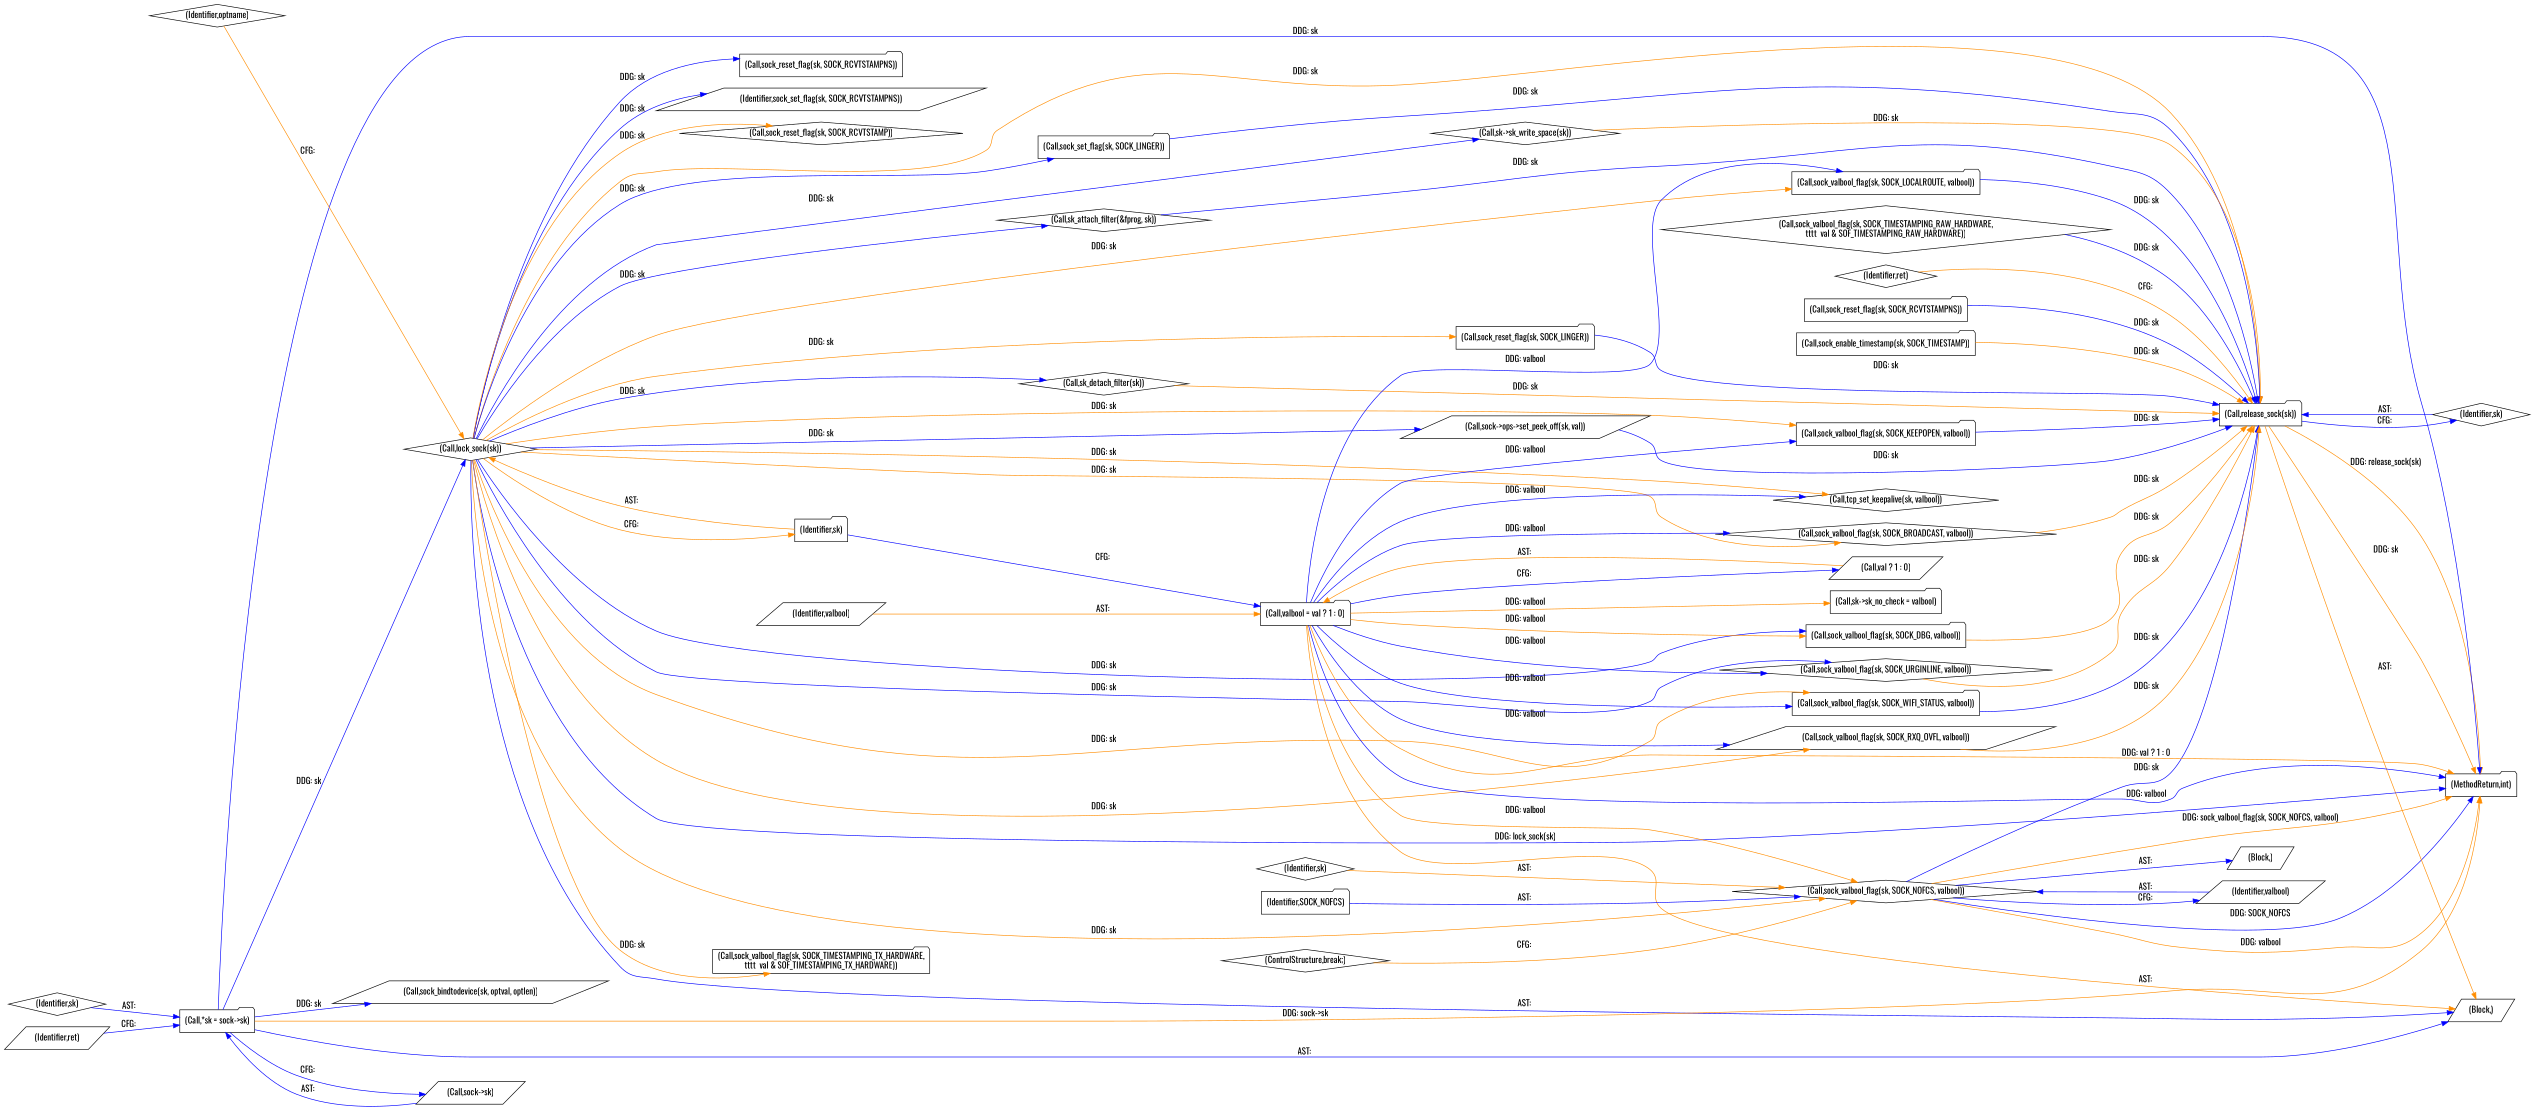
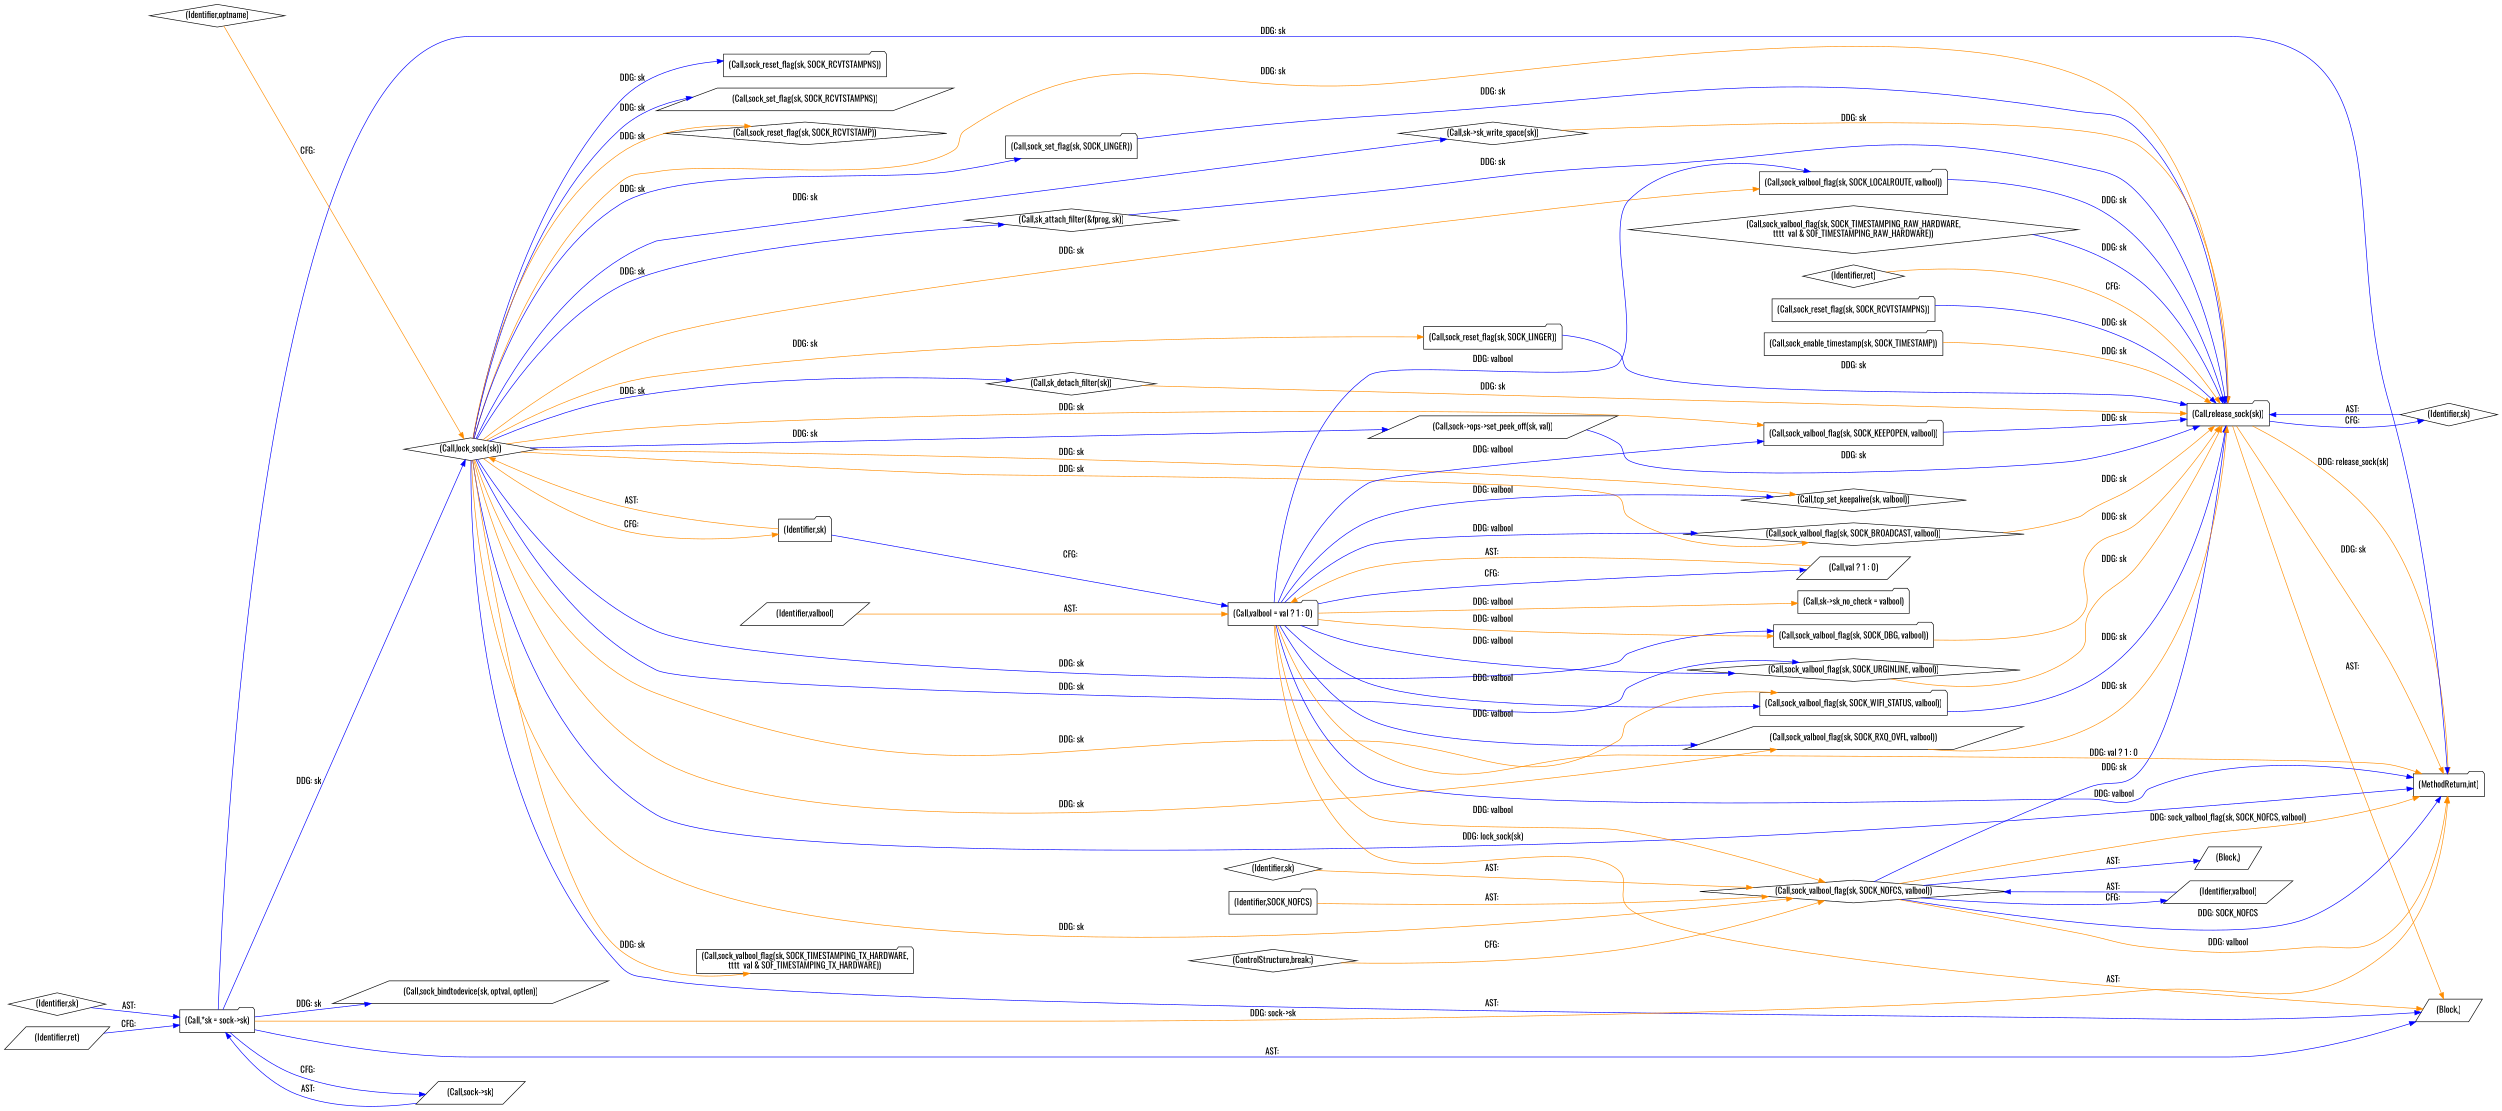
(821, 99) -> (805, 99)
(1572, 904) -> (1540, 904)
